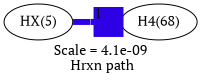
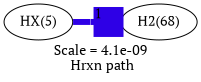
(159, 22) -> (159, 22)
